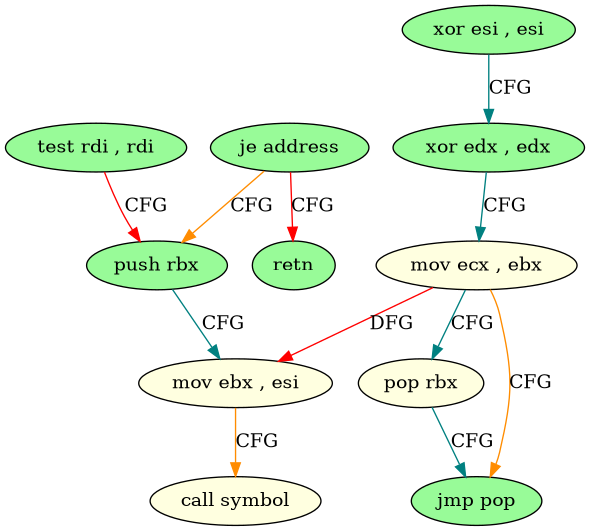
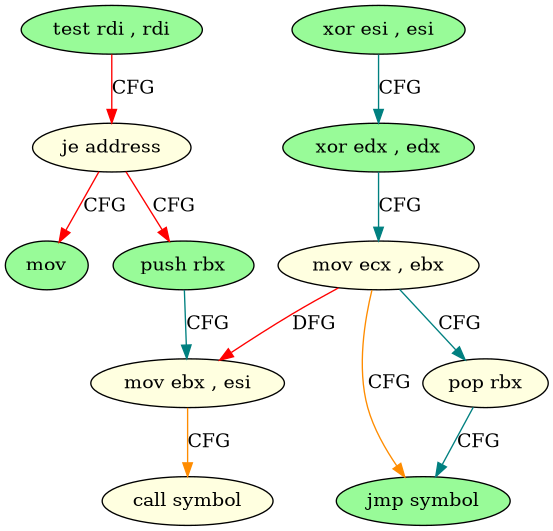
(290, 148) -> (112, 148)
(117, 202) -> (112, 82)
(228, 202) -> (144, 201)
(294, 265) -> (47, 265)
(477, 501) -> (423, 501)
